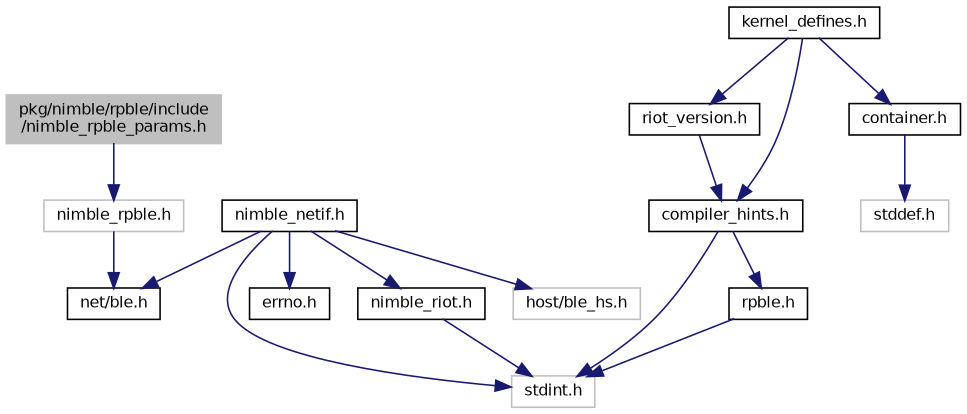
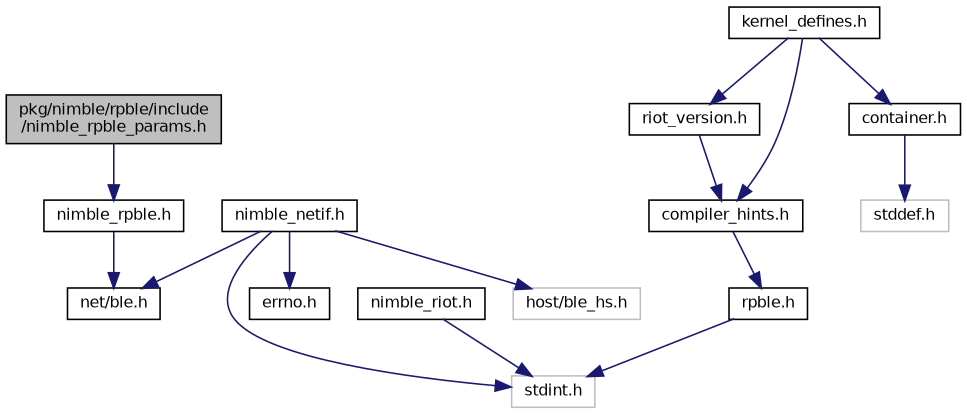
(114, 119) -> (114, 119)
(114, 216) -> (114, 216)
(349, 256) -> none
(664, 309) -> none
